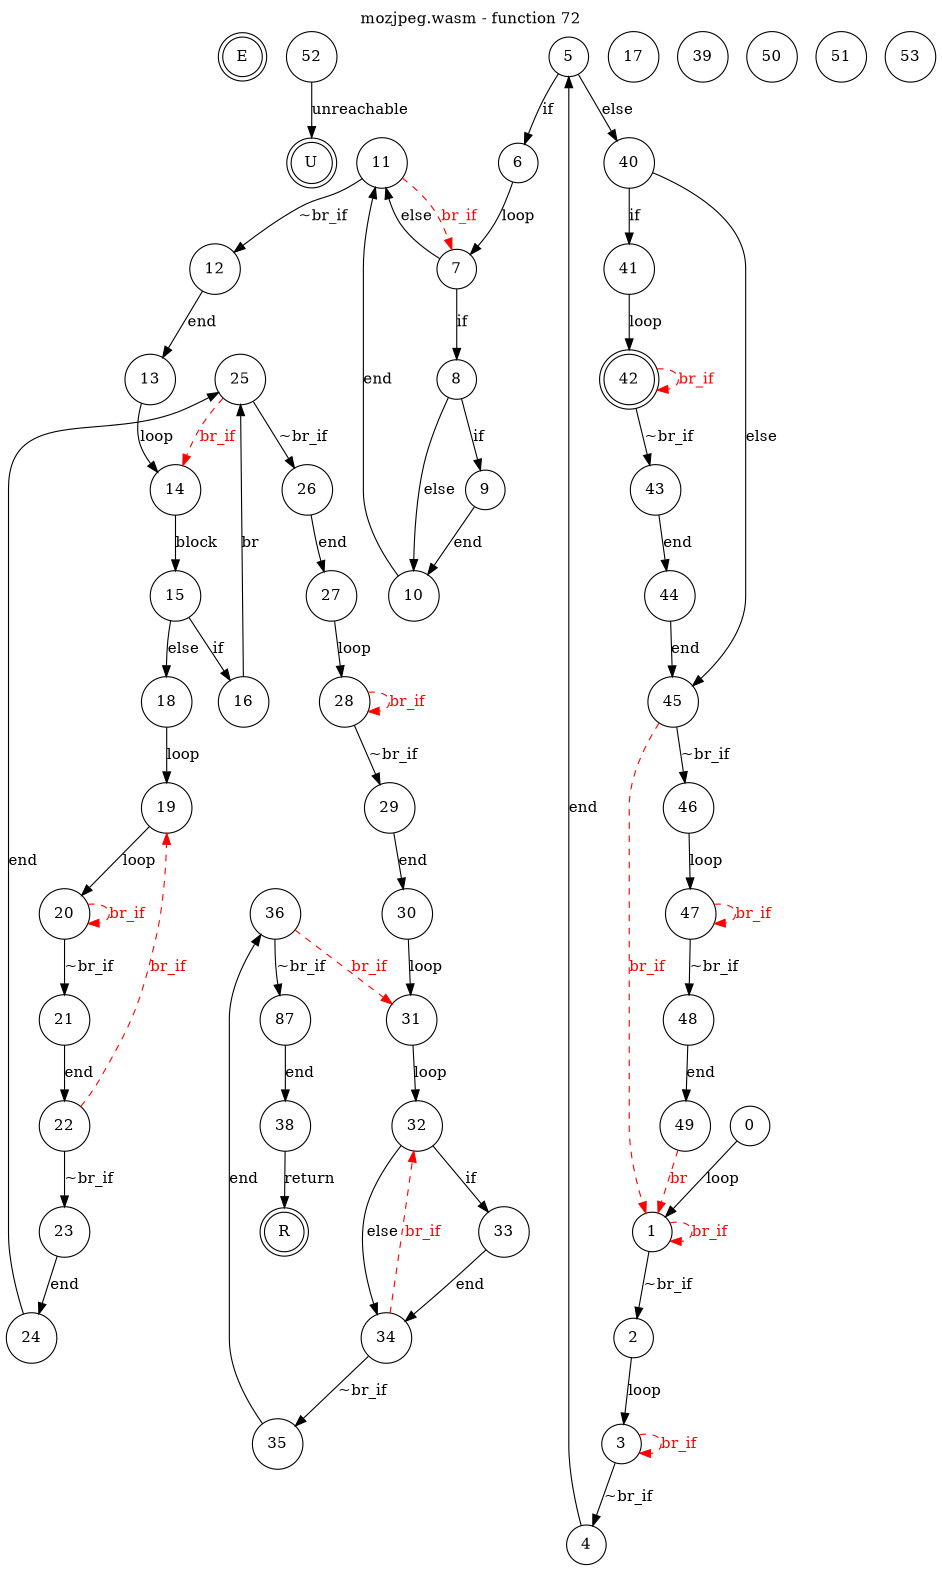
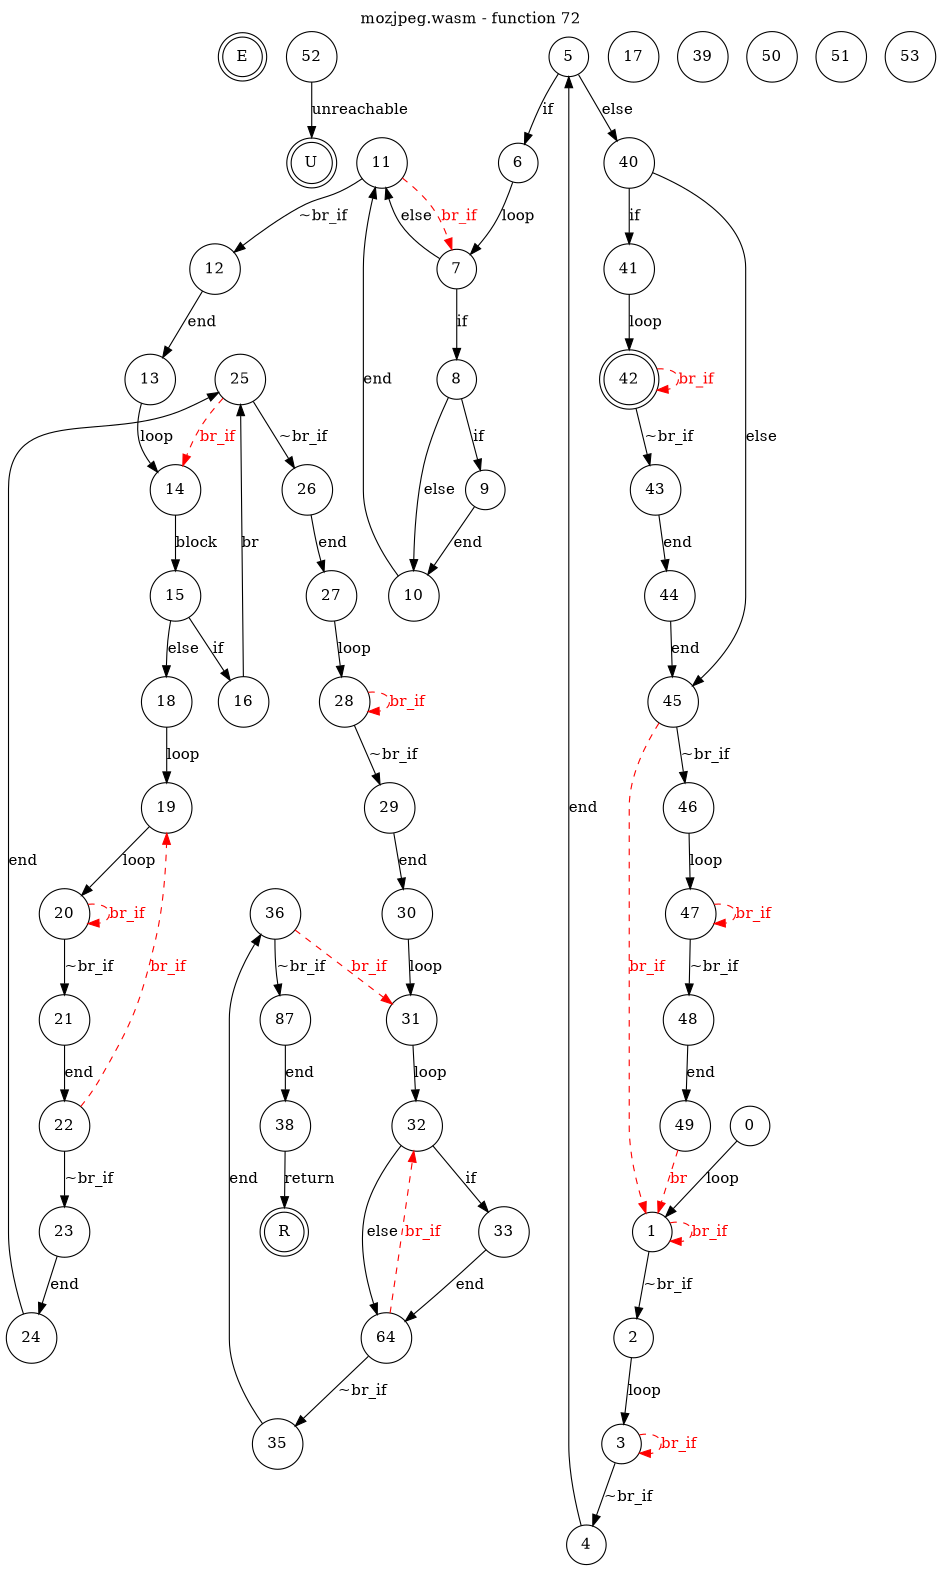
(386, 1338) -> (386, 1338)
